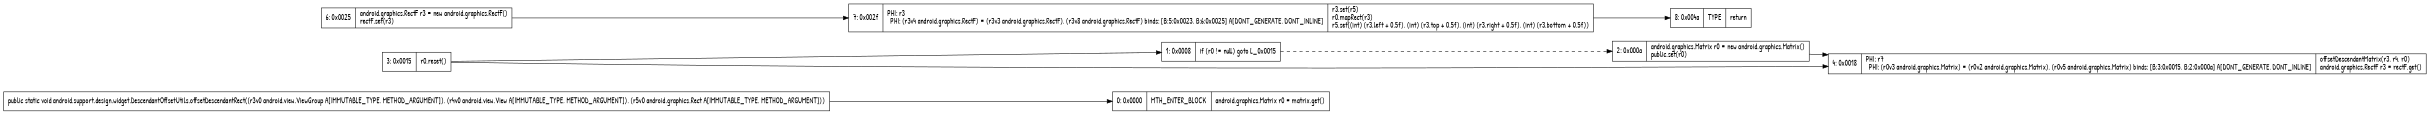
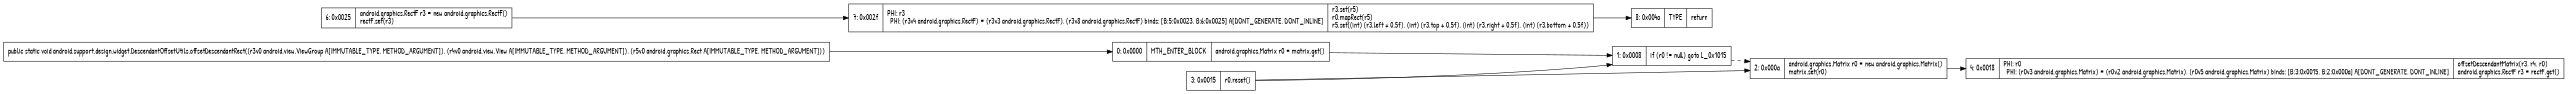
(1353, 18) -> (1353, 18)
(1238, 51) -> (1689, 56)
none -> (1468, 54)
(1669, 55) -> (1808, 72)
(1876, 60) -> (2013, 64)
(1137, 68) -> (1525, 75)
